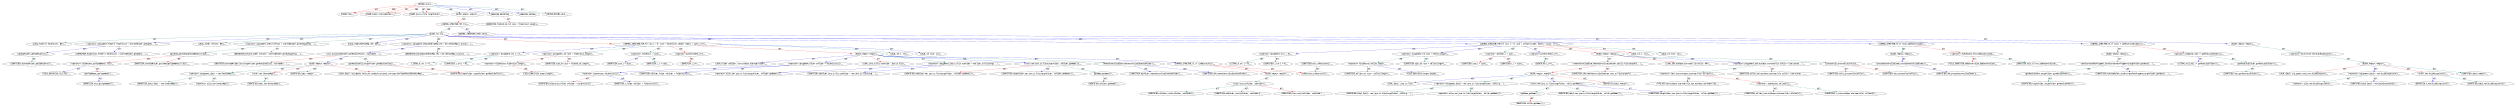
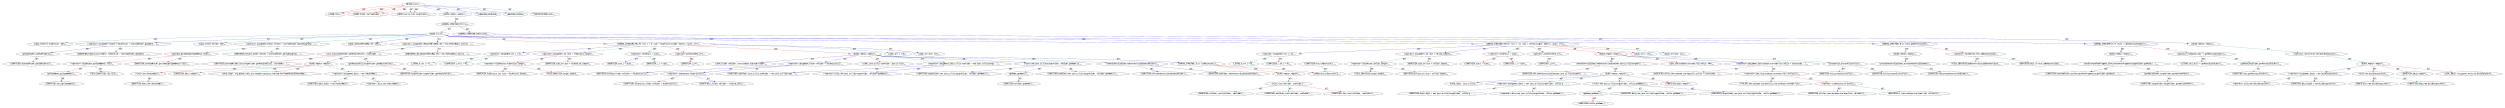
(506, 19) -> (504, 68)
